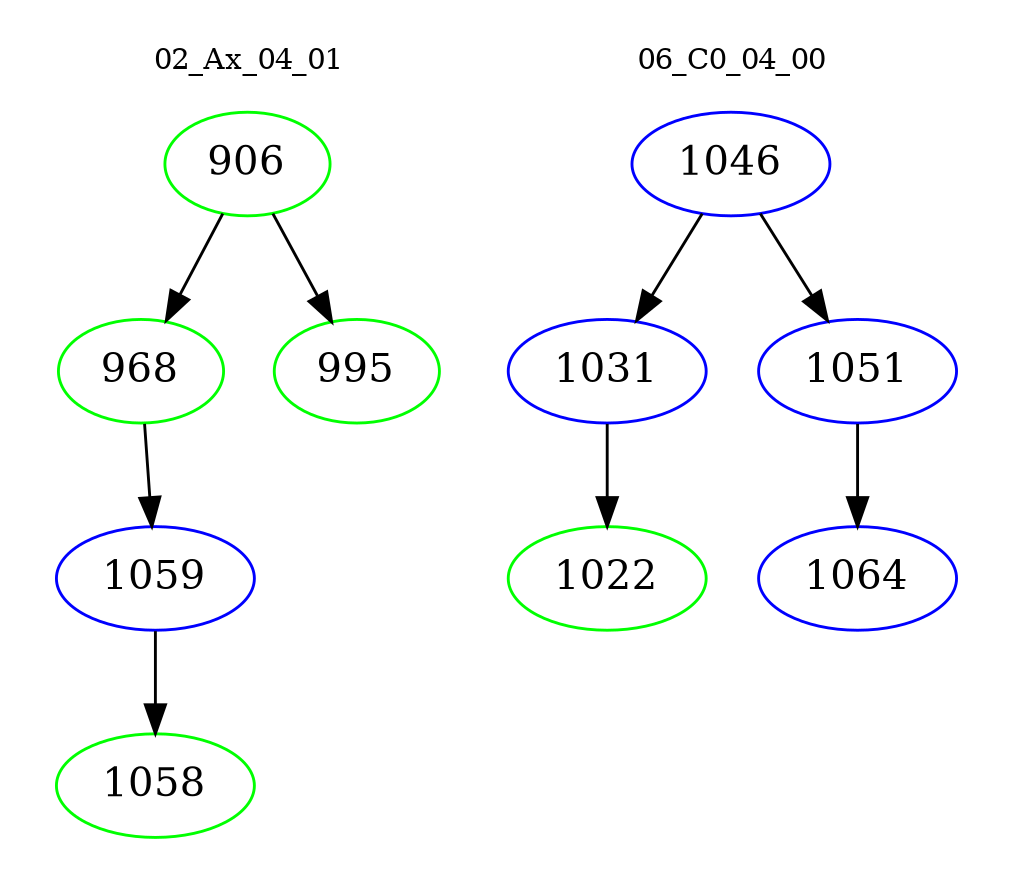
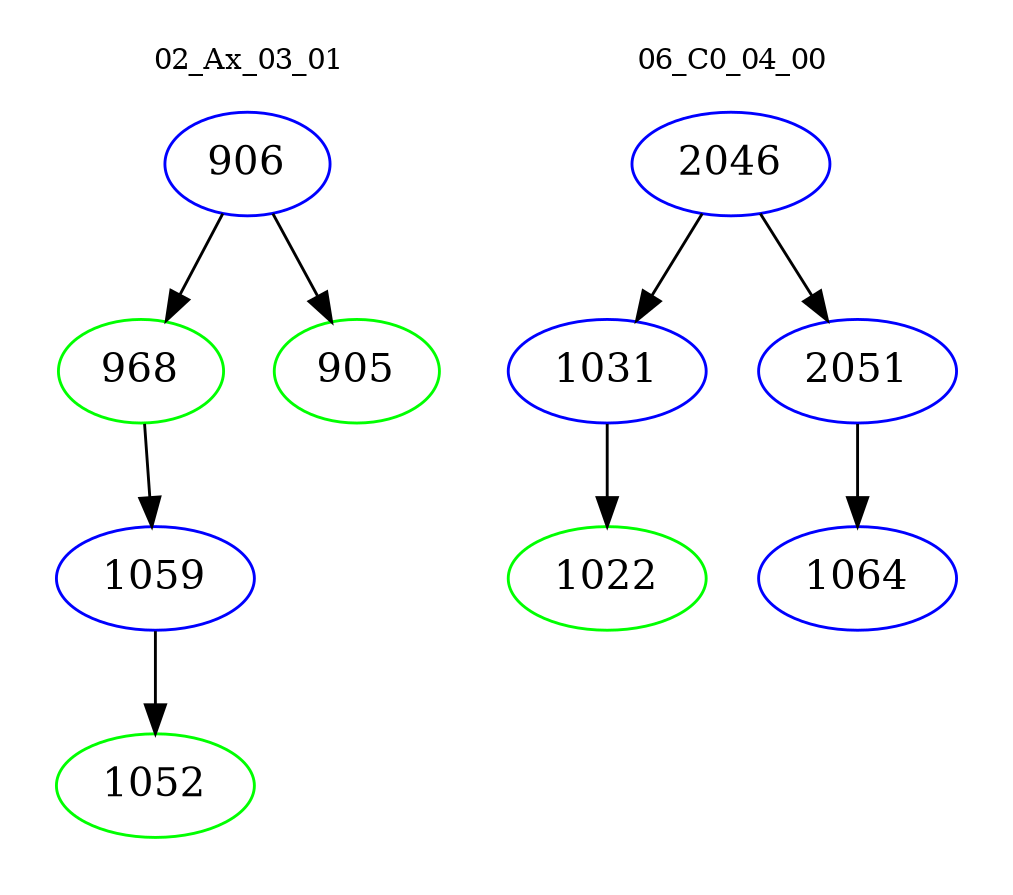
(249, 62) -> (249, 62)
(247, 164) -> (247, 164)
(731, 164) -> (731, 164)
(357, 371) -> (357, 371)
(858, 371) -> (858, 371)
(155, 786) -> (155, 786)
